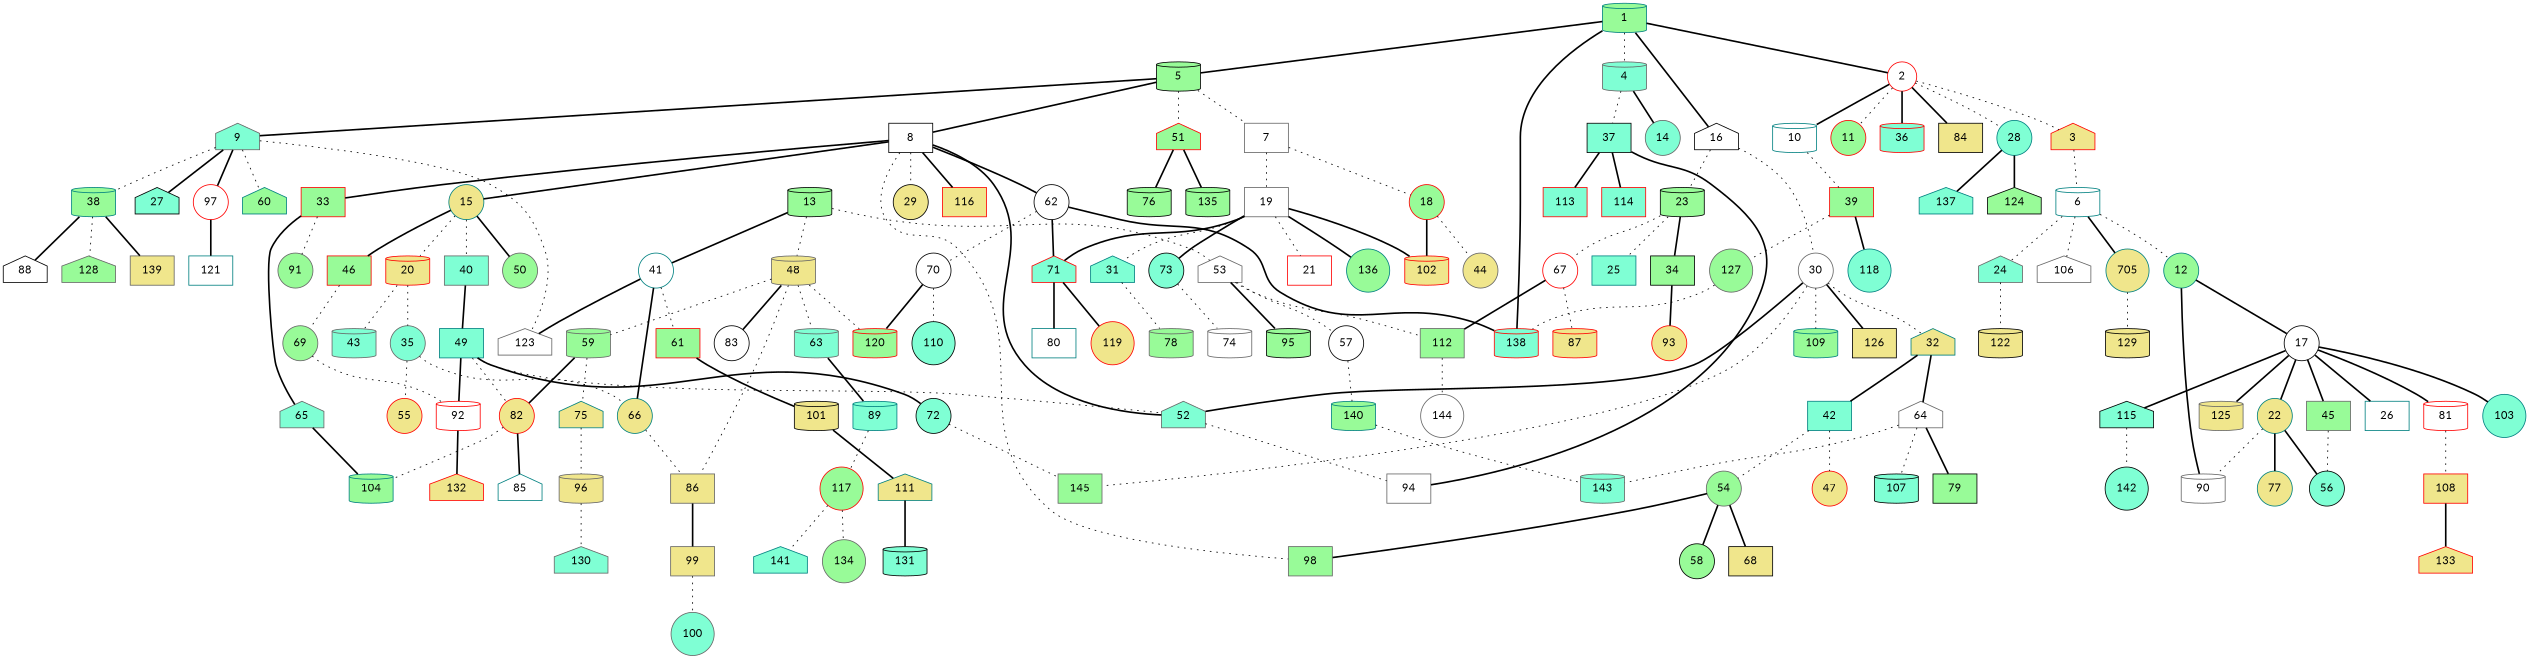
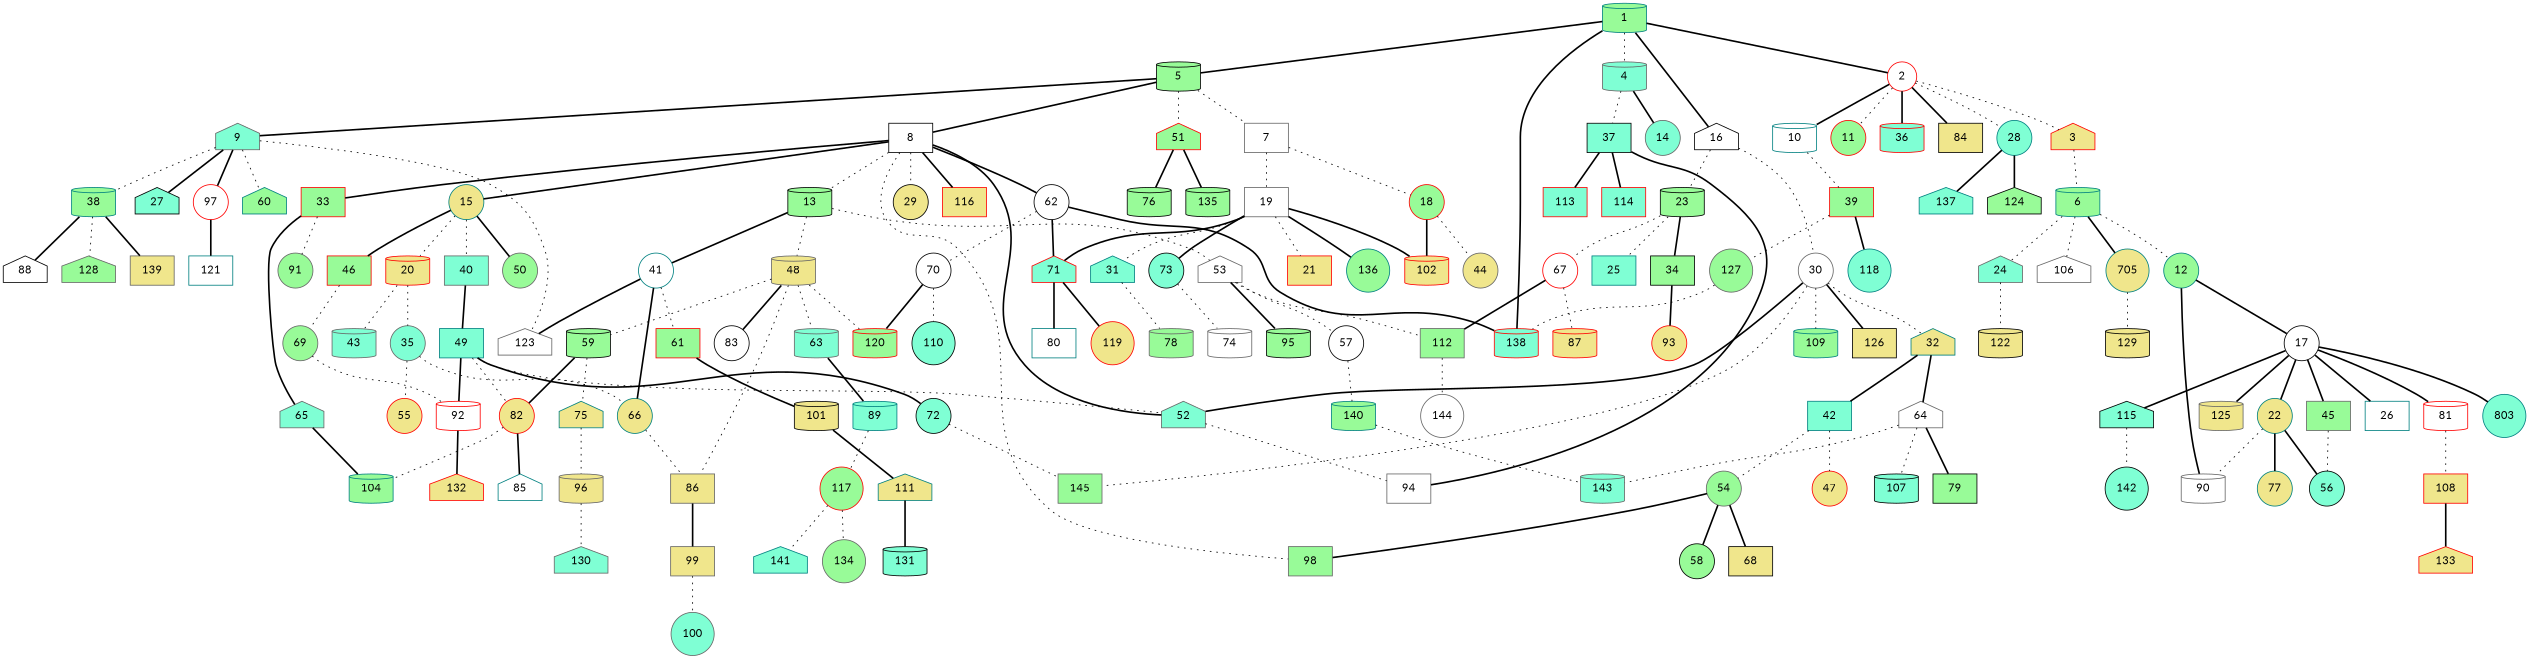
none -> (860, 170)
(2078, 202) -> (2078, 202)
(1310, 271) -> (1310, 271)
(588, 343) -> (588, 343)
(2504, 416) -> (2504, 416)
